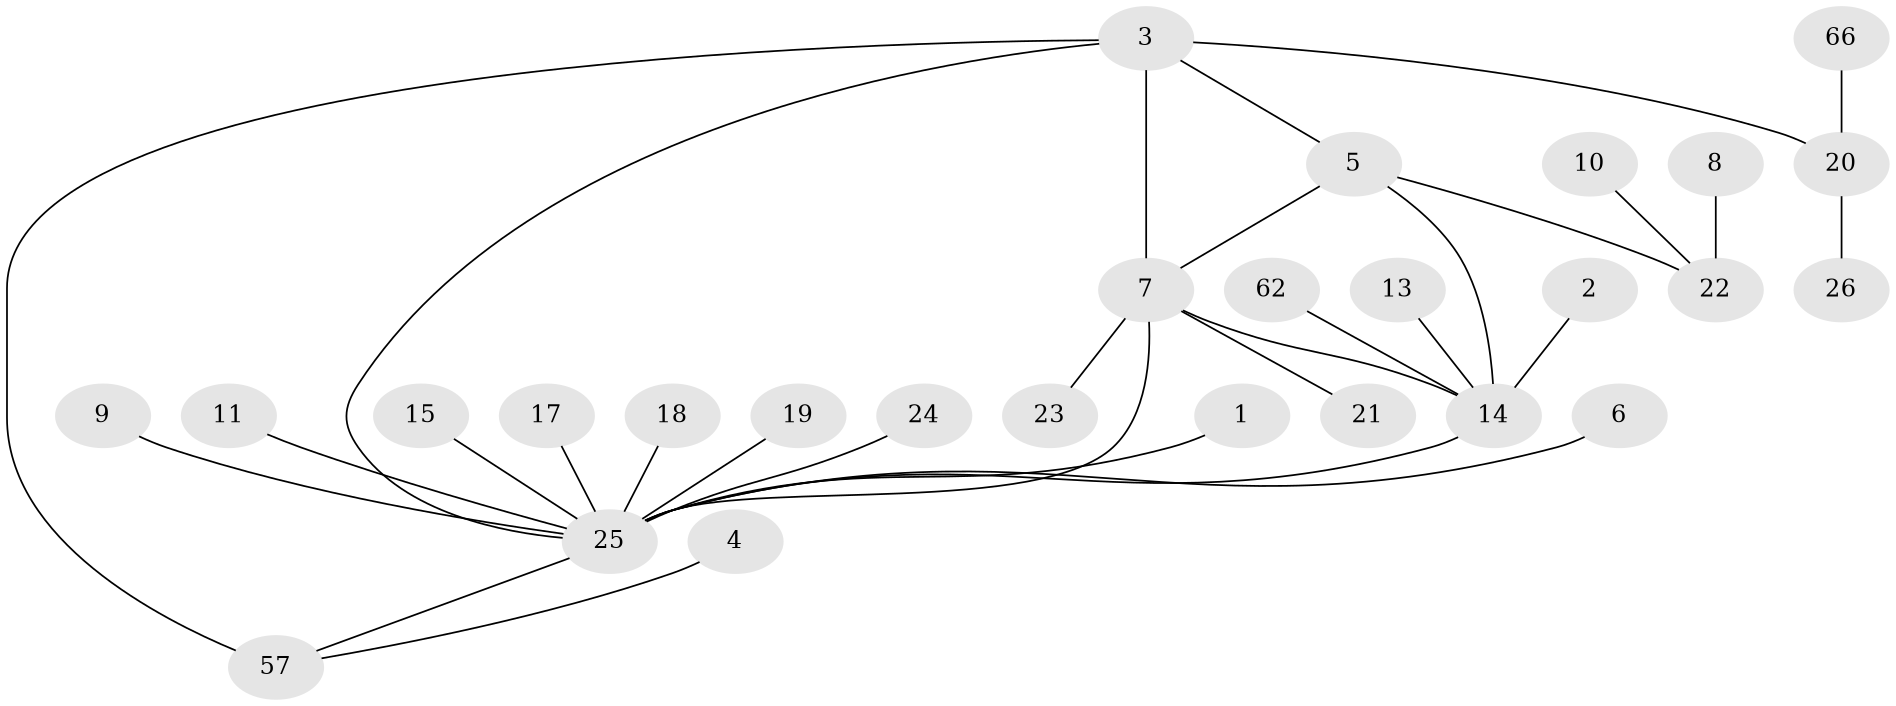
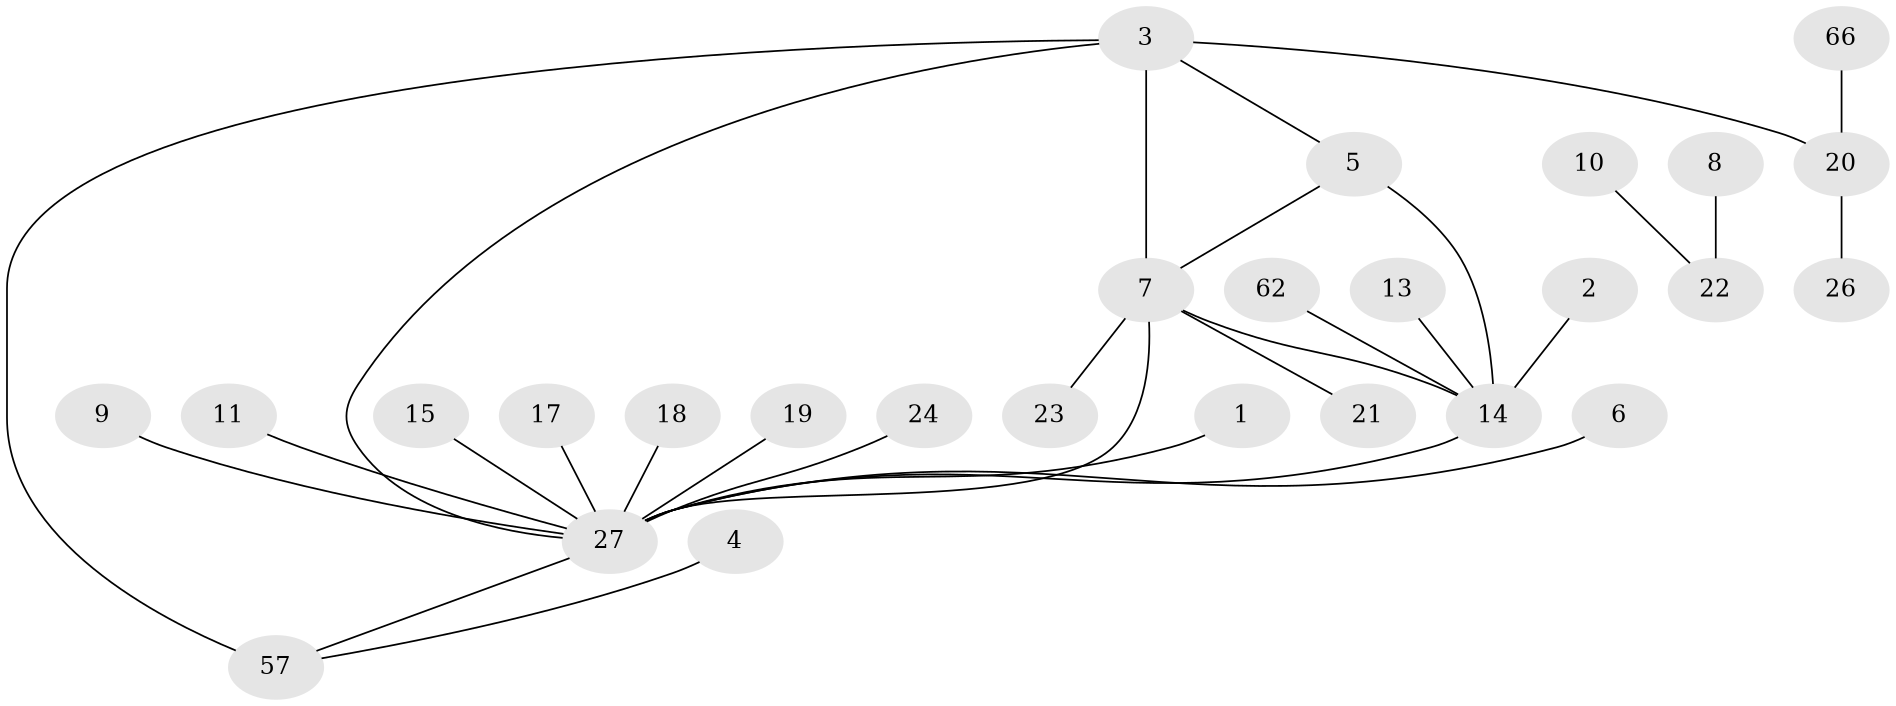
(1540, 219) -> none
(610, 542) -> (610, 542)
